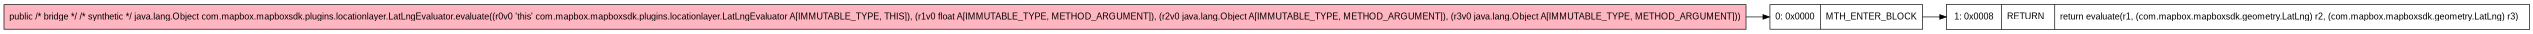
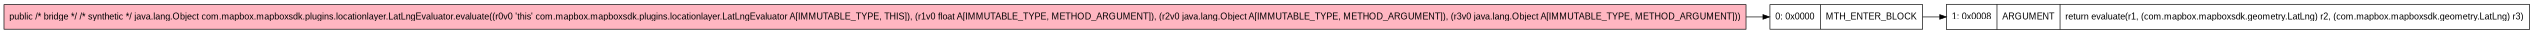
(2026, 17) -> (2029, 17)
